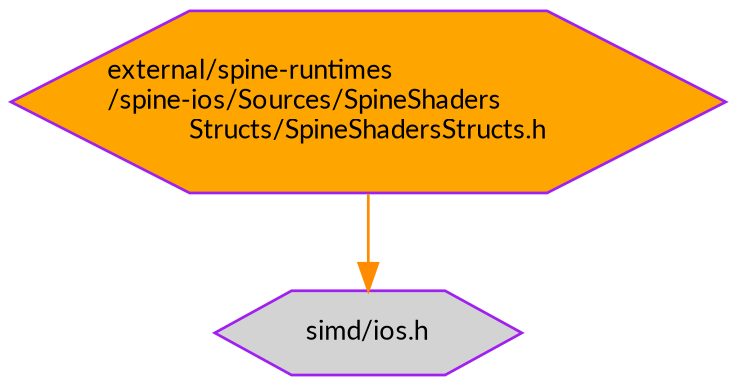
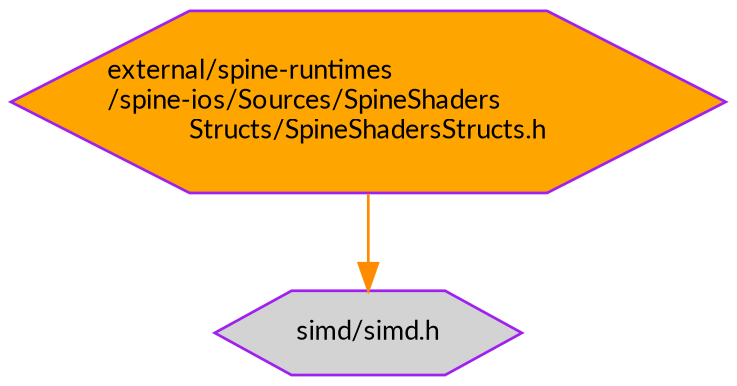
(368, 333) -> (368, 333)
